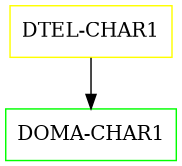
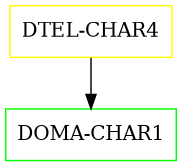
(91, 32) -> (91, 32)
